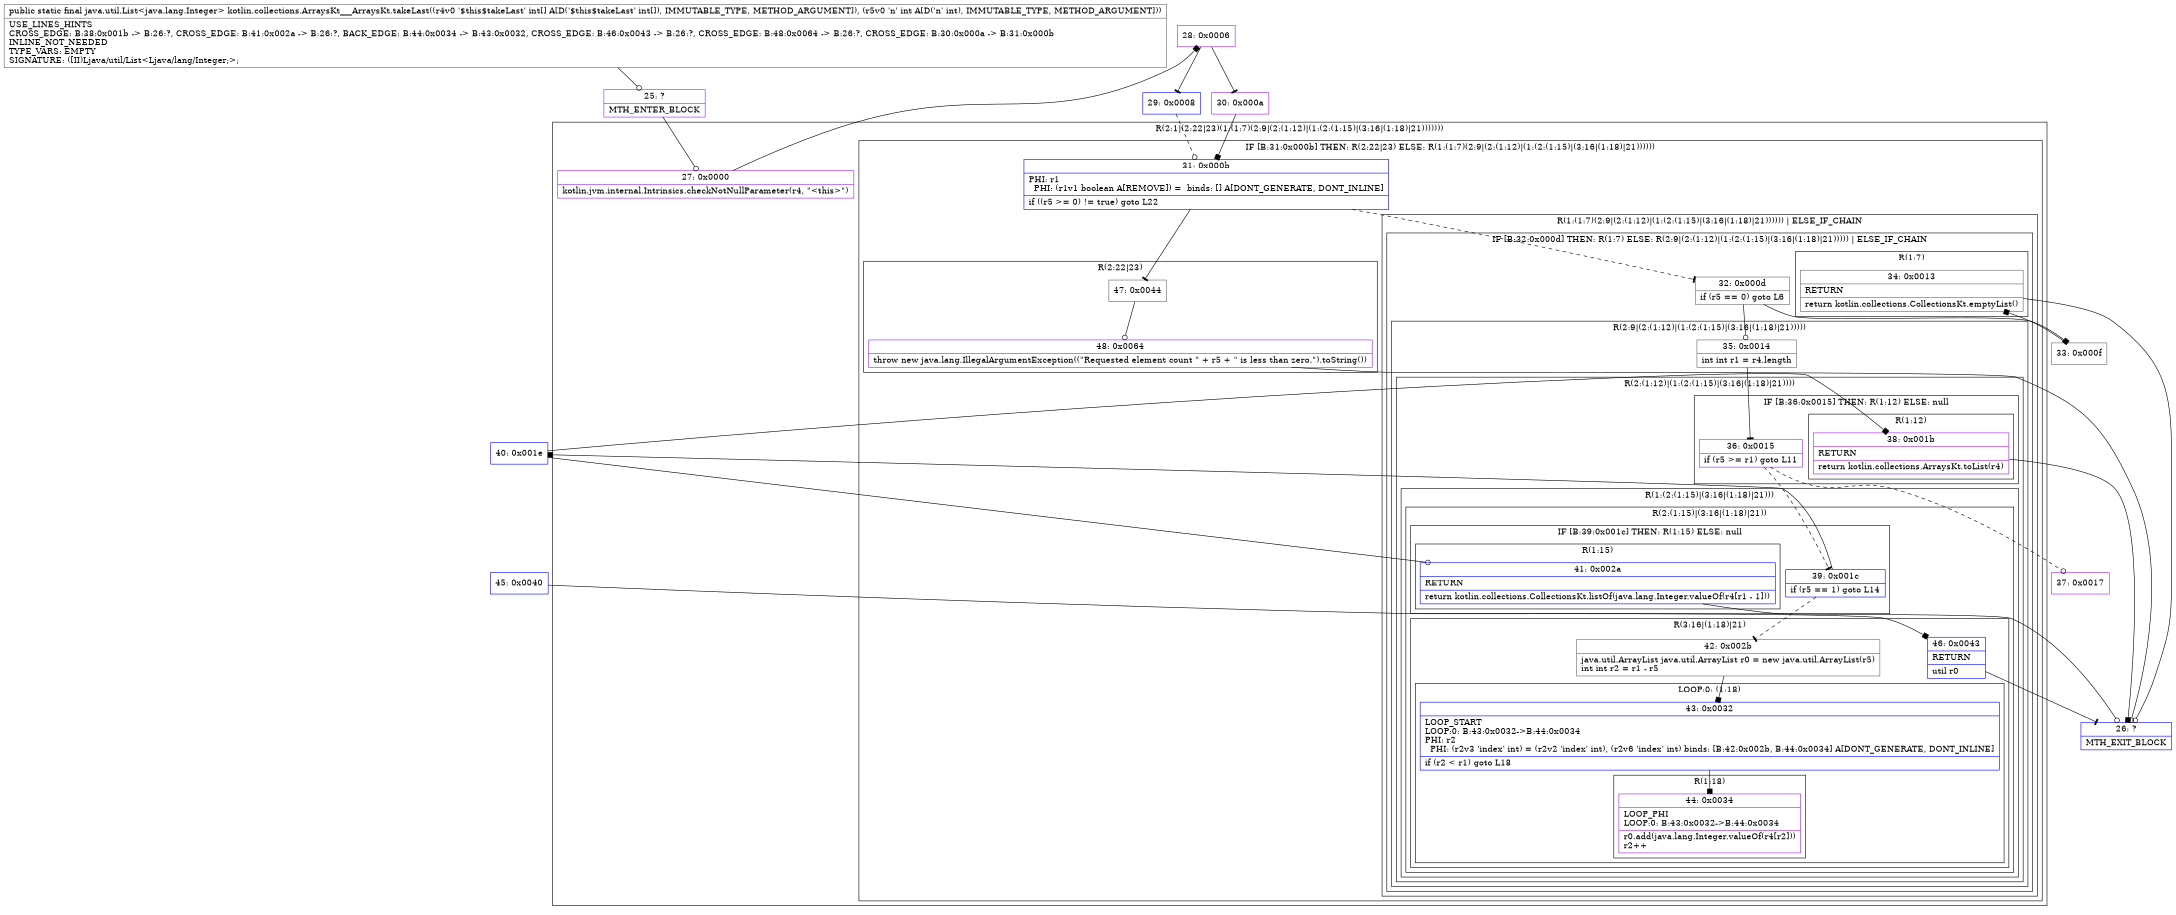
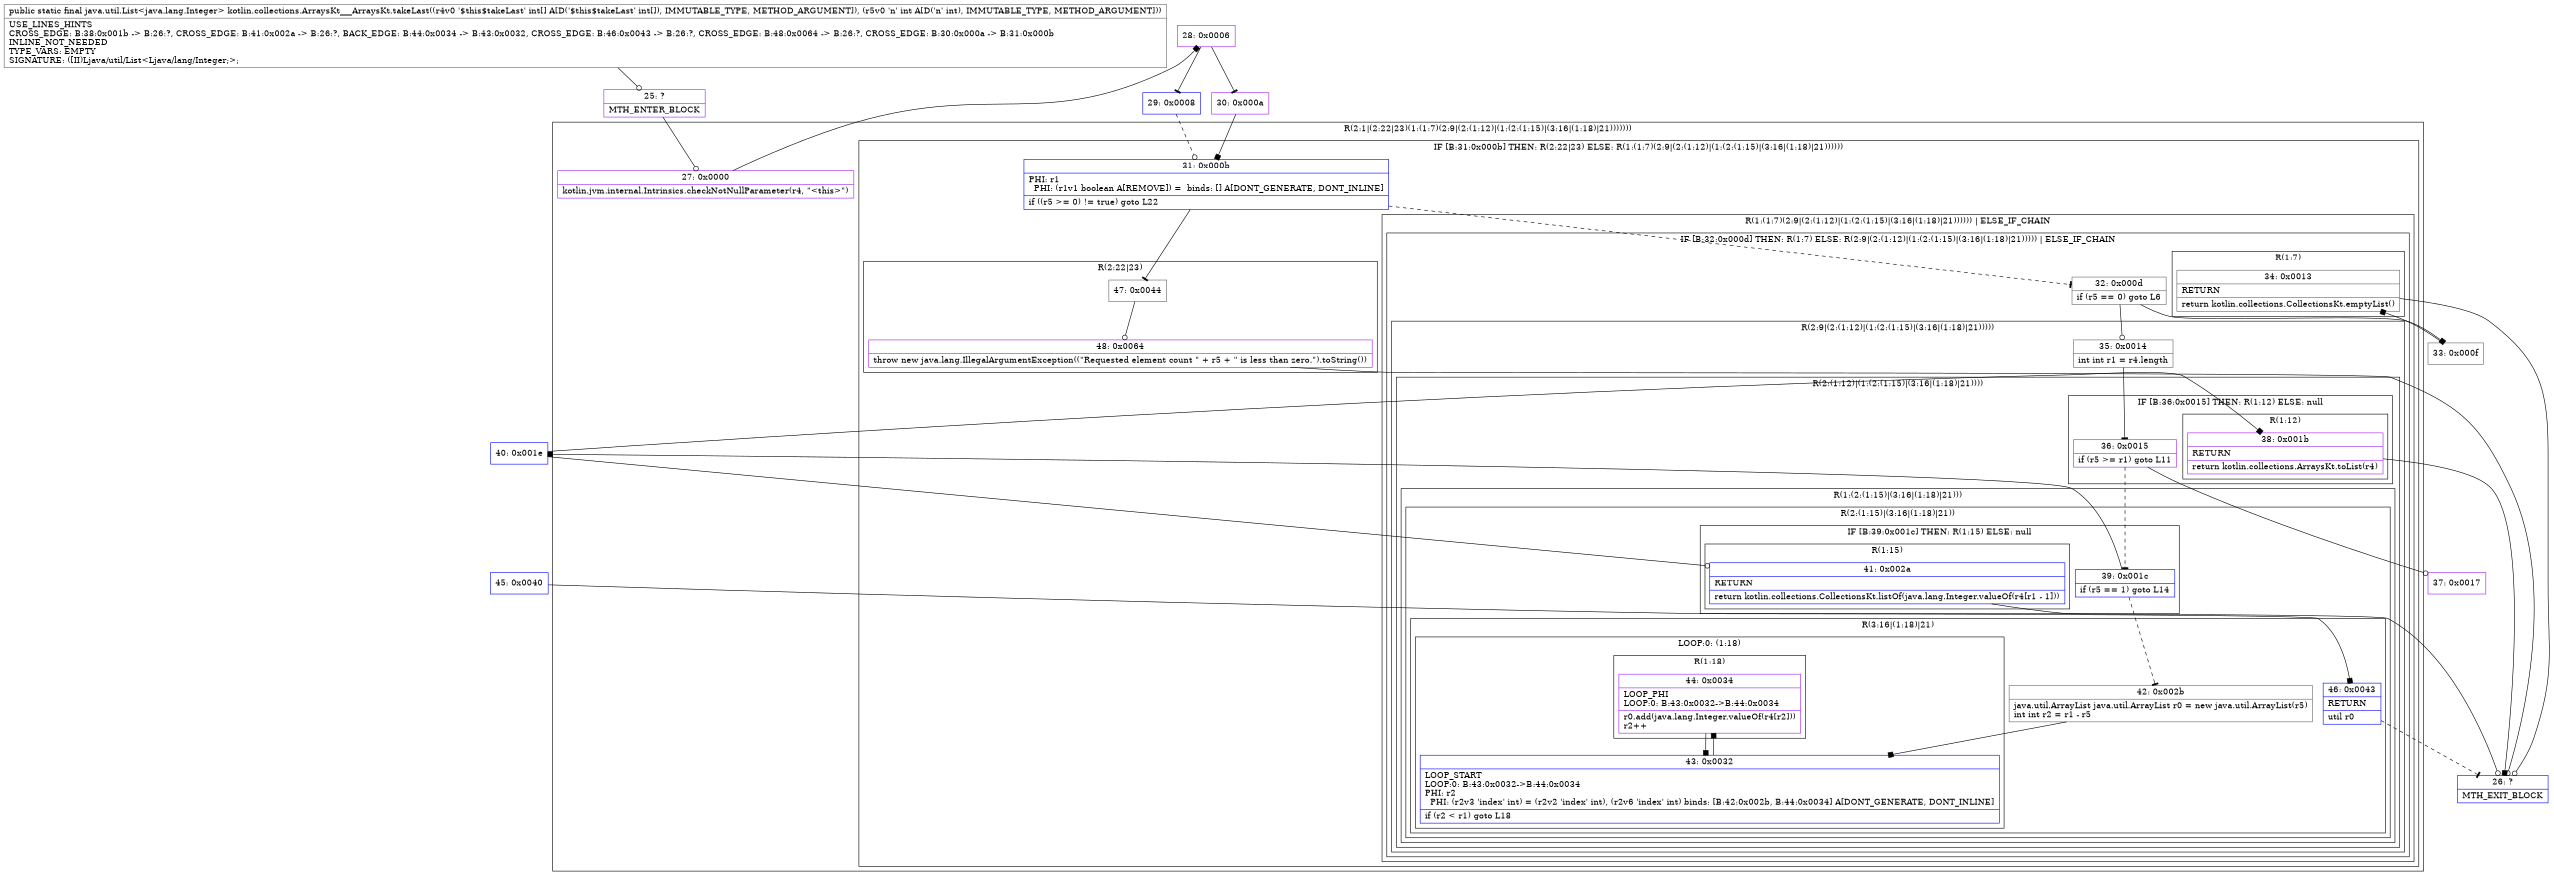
(1922, 498) -> (2283, 525)
(2051, 701) -> (2429, 747)
none -> (1706, 742)
